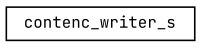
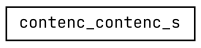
(101, 24) -> (101, 24)
